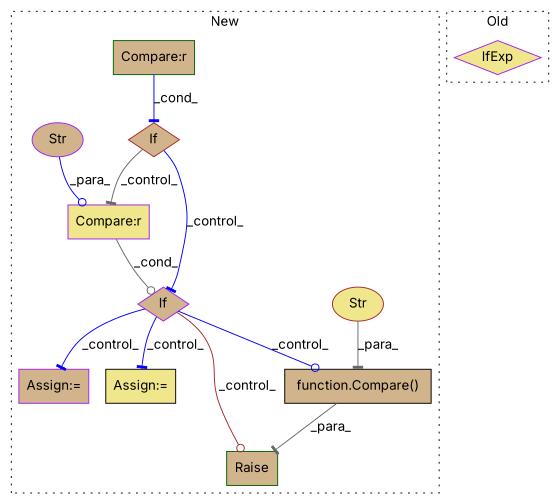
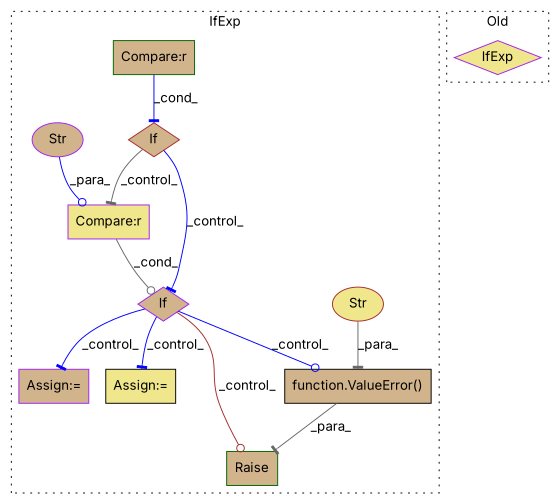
(225, 22) -> (225, 22)
(358, 386) -> (358, 386)
